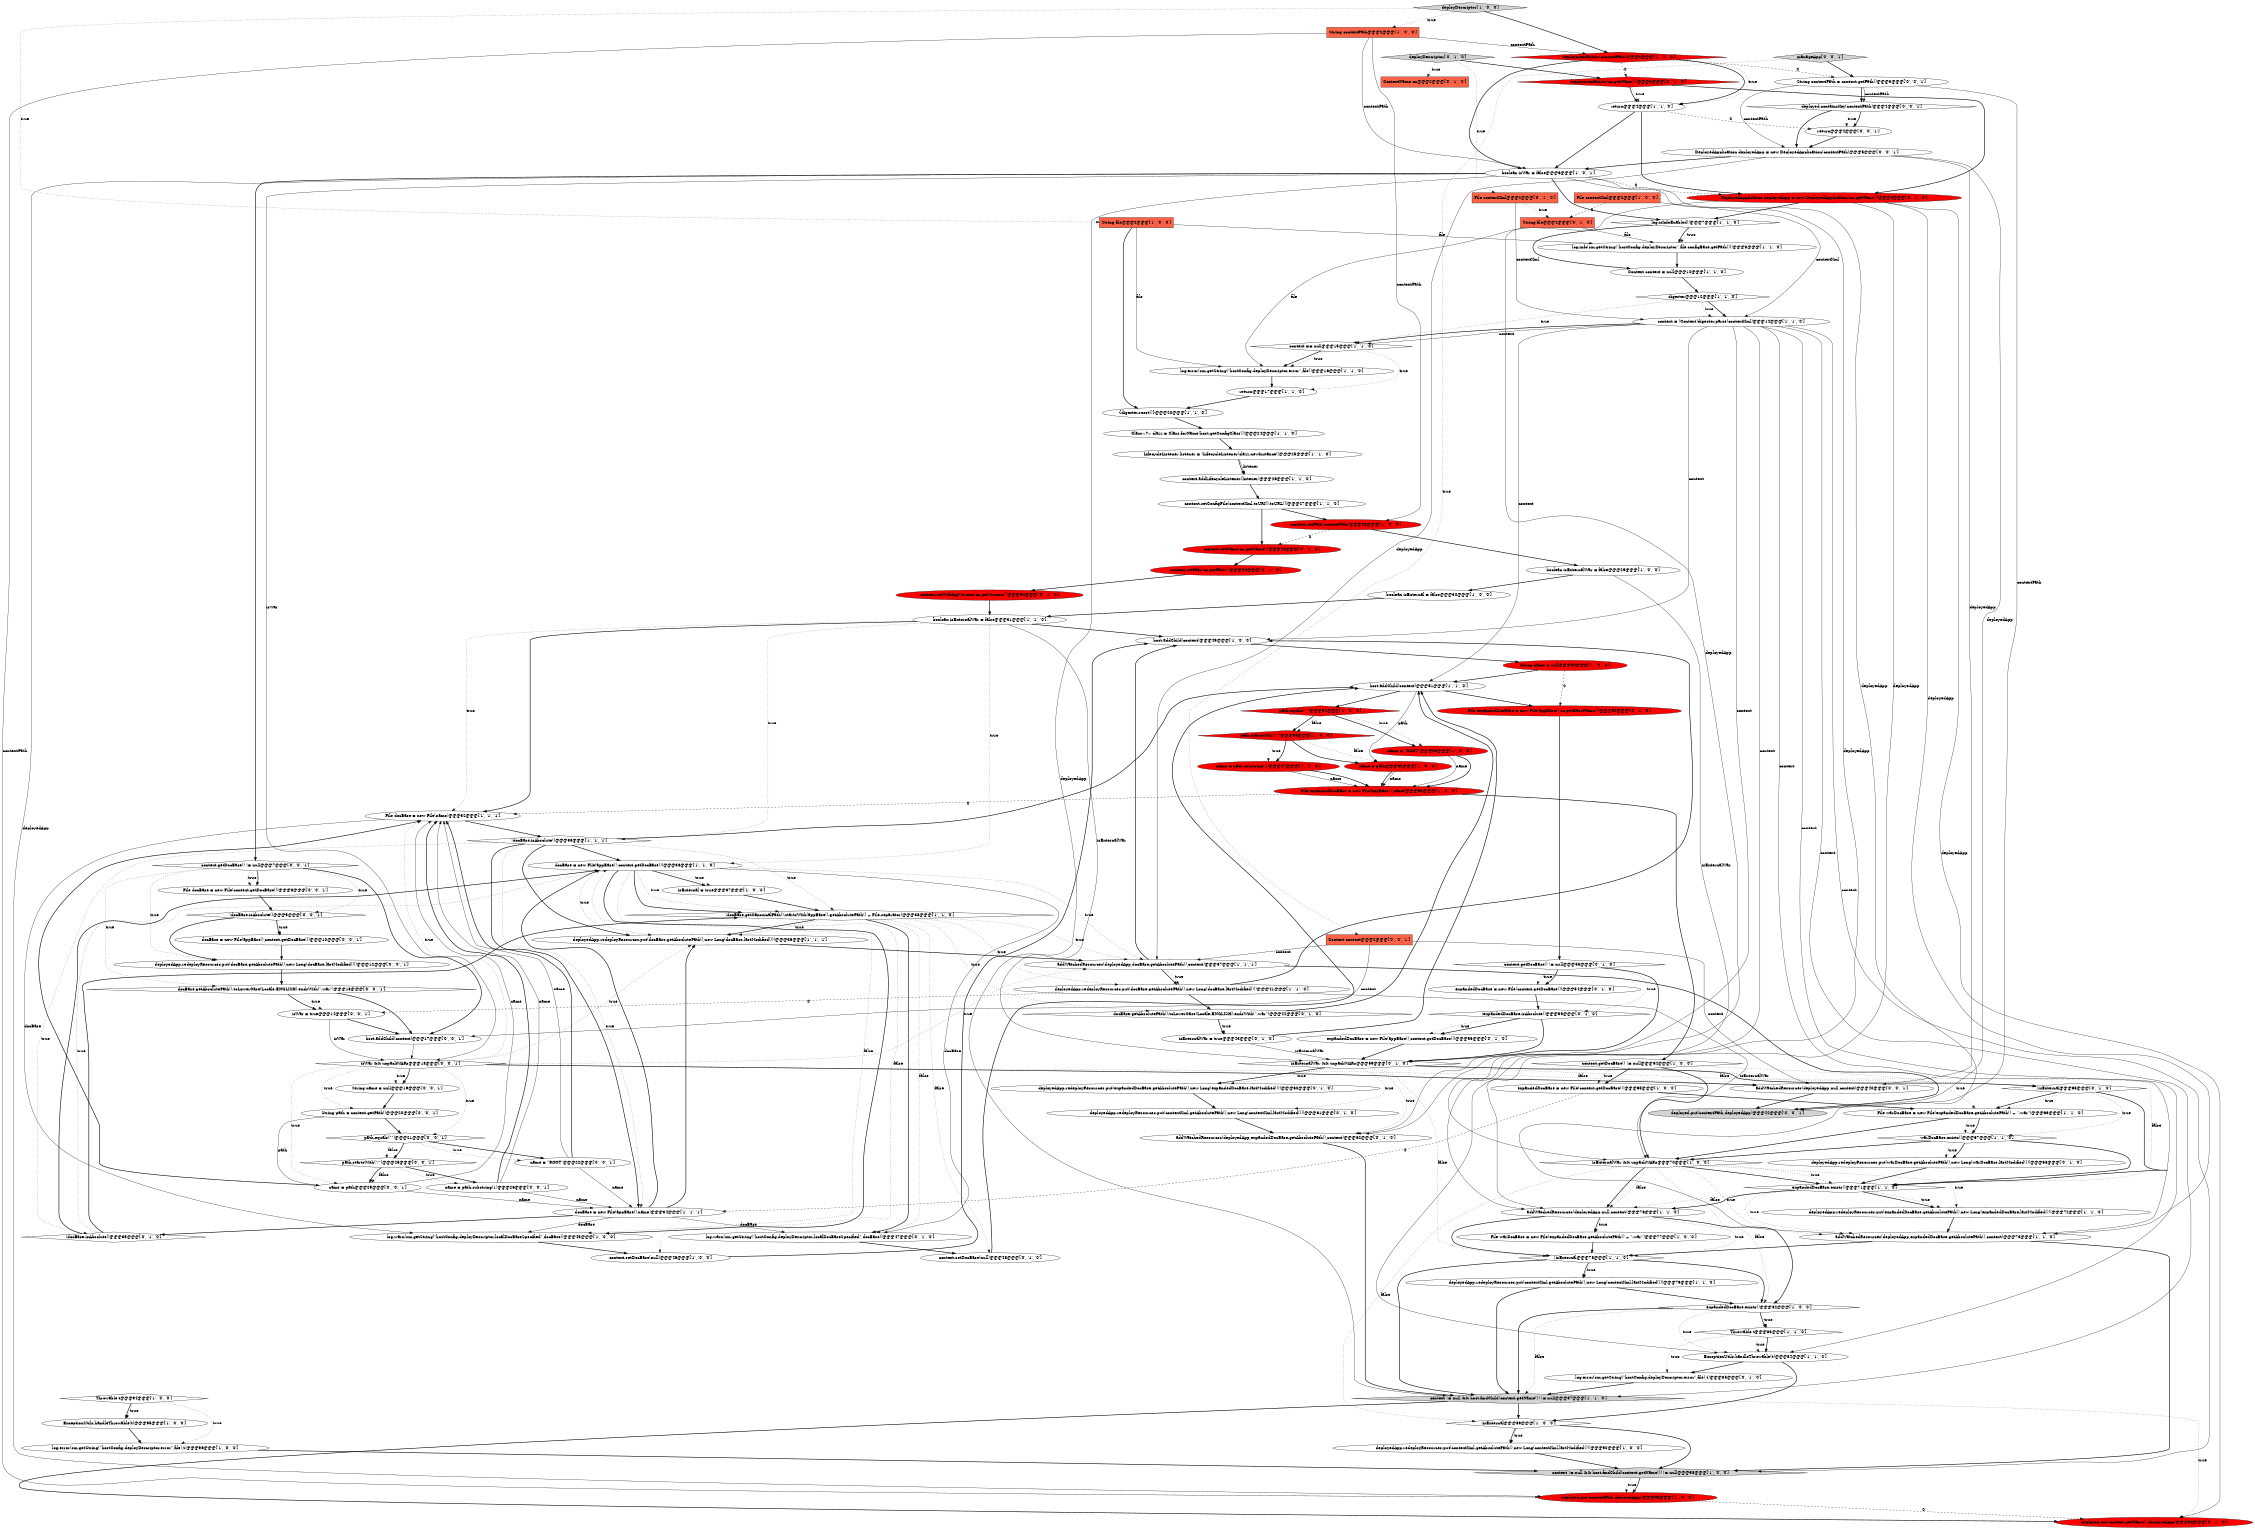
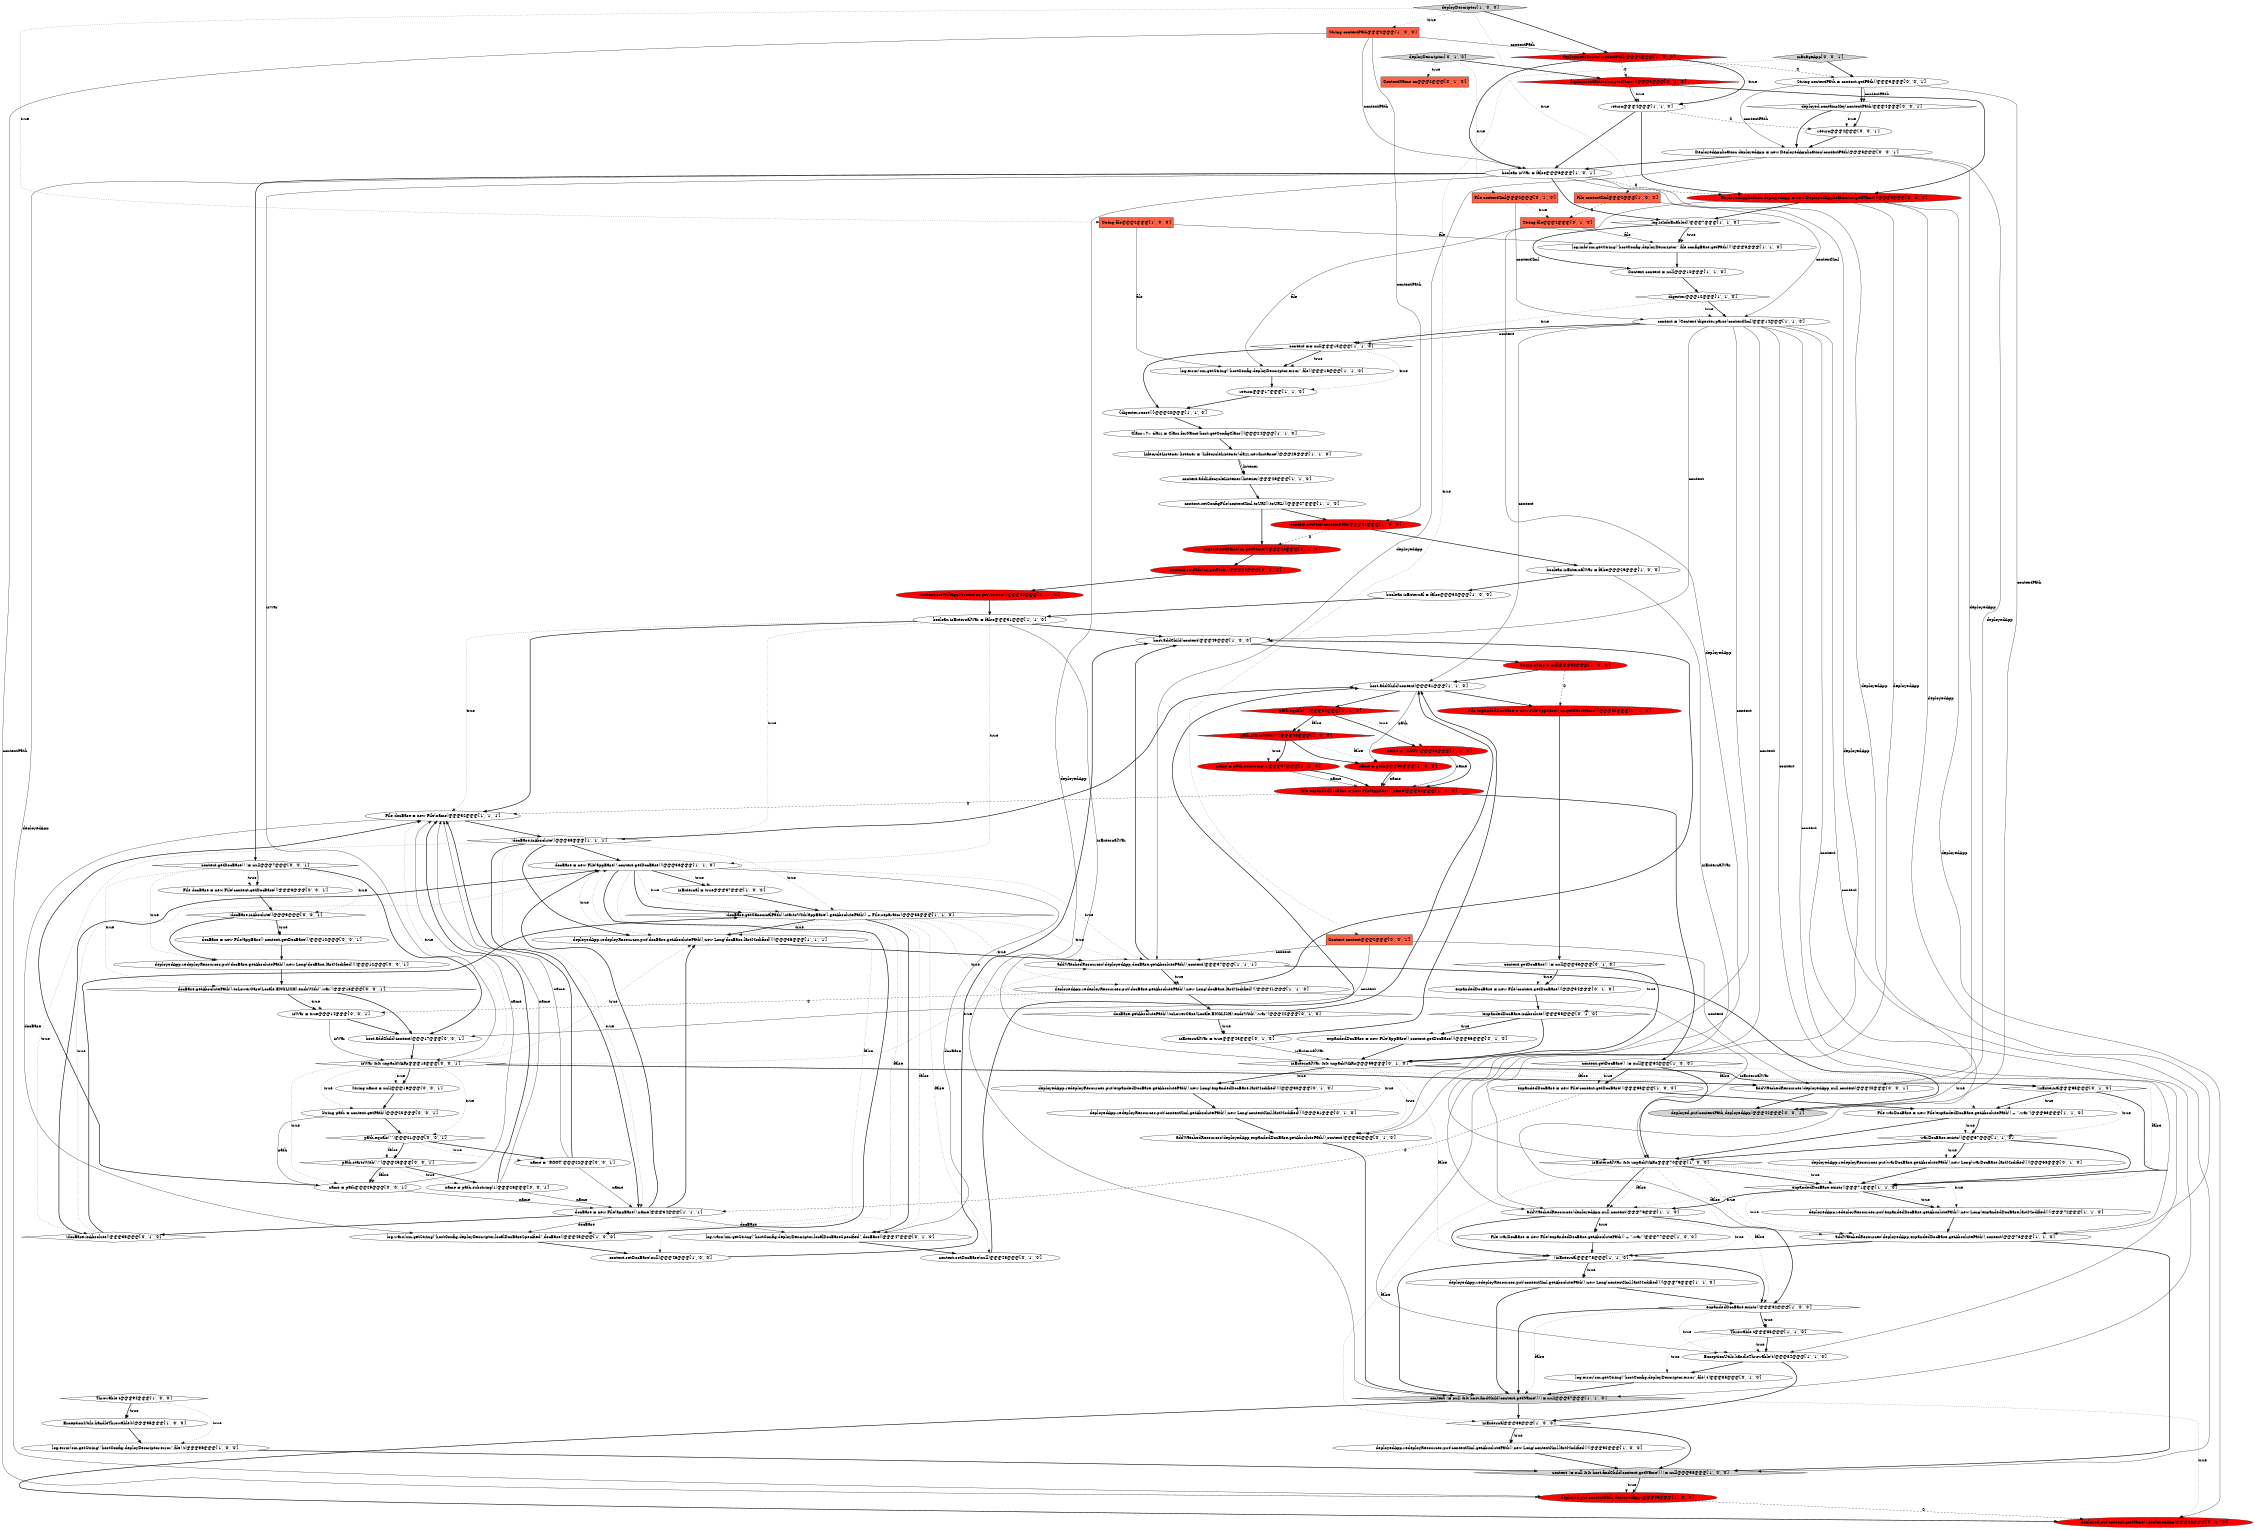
none -> (1543, 113)
(1123, 319) -> (1193, 355)
(413, 1050) -> (413, 1050)
